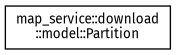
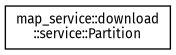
(88, 28) -> (88, 28)
